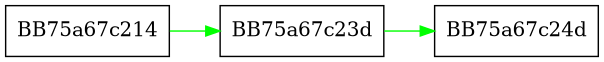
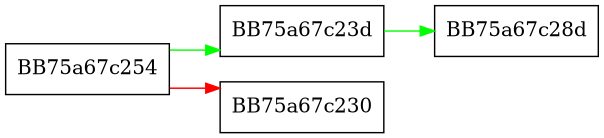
(87, 31) -> (87, 69)
(516, 31) -> (516, 31)
none -> (302, 107)
